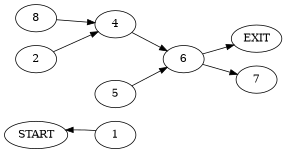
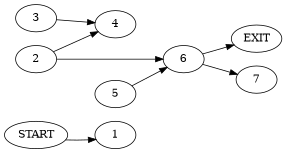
(36, 18) -> (36, 18)
(146, 40) -> (106, 59)
(85, 130) -> (77, 140)
